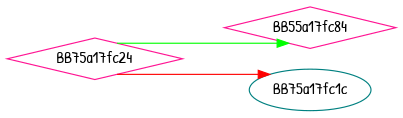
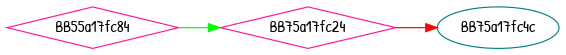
(197, 43) -> (194, 28)
(310, 90) -> (498, 28)
